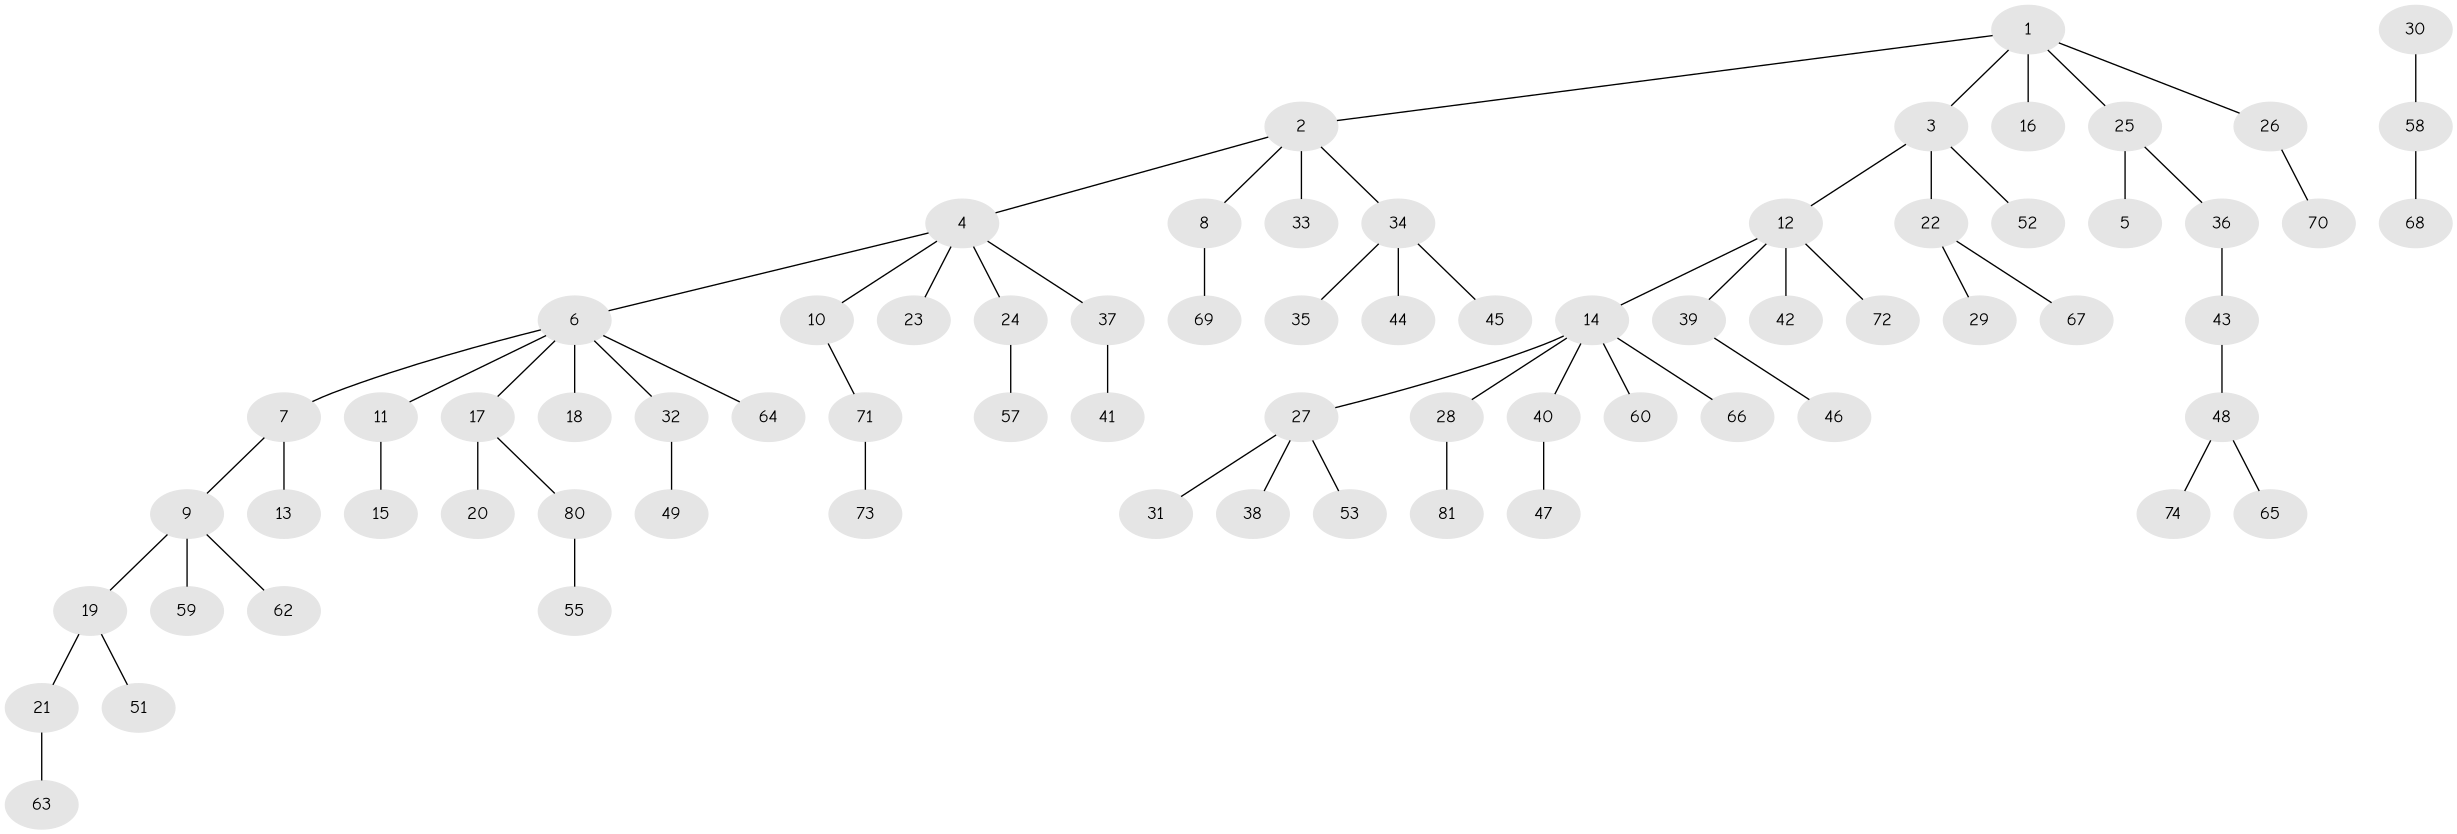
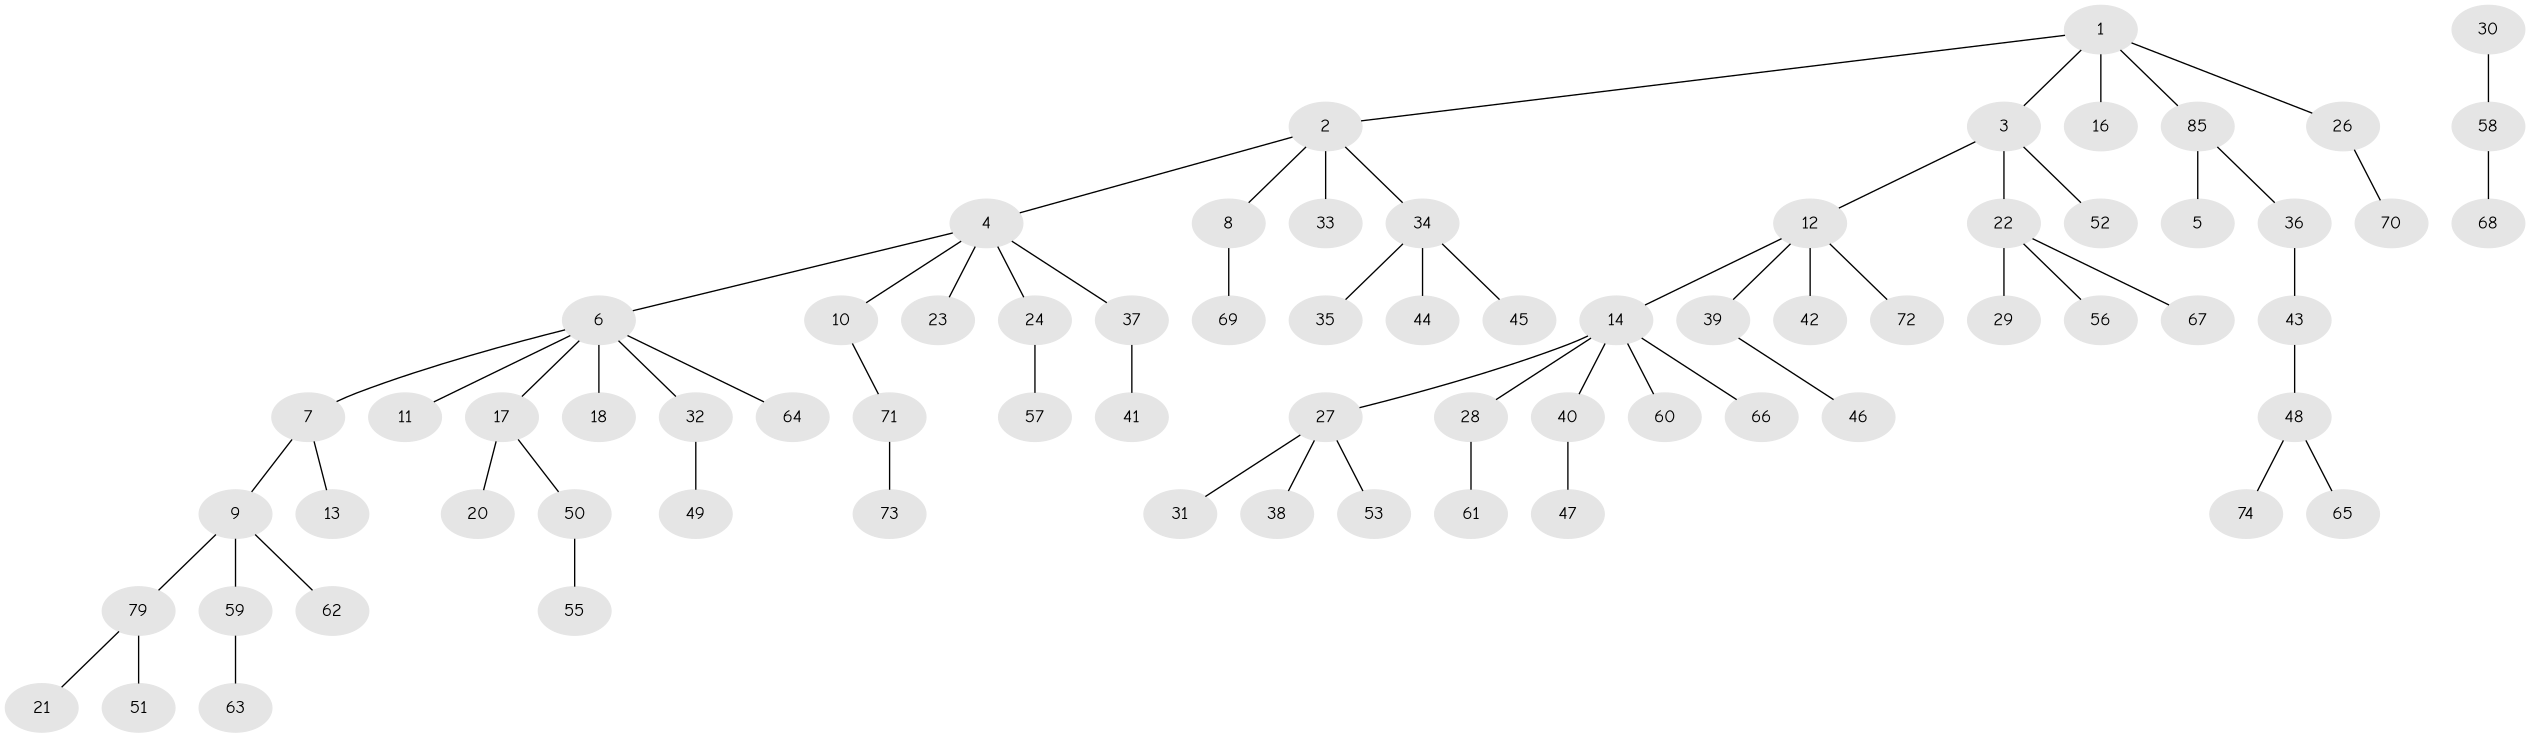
(2125, 127) -> (2198, 127)
none -> (2101, 320)
(381, 514) -> none
(575, 514) -> (575, 514)
(1447, 514) -> (1471, 514)
(90, 611) -> (139, 611)
(42, 756) -> (236, 660)
